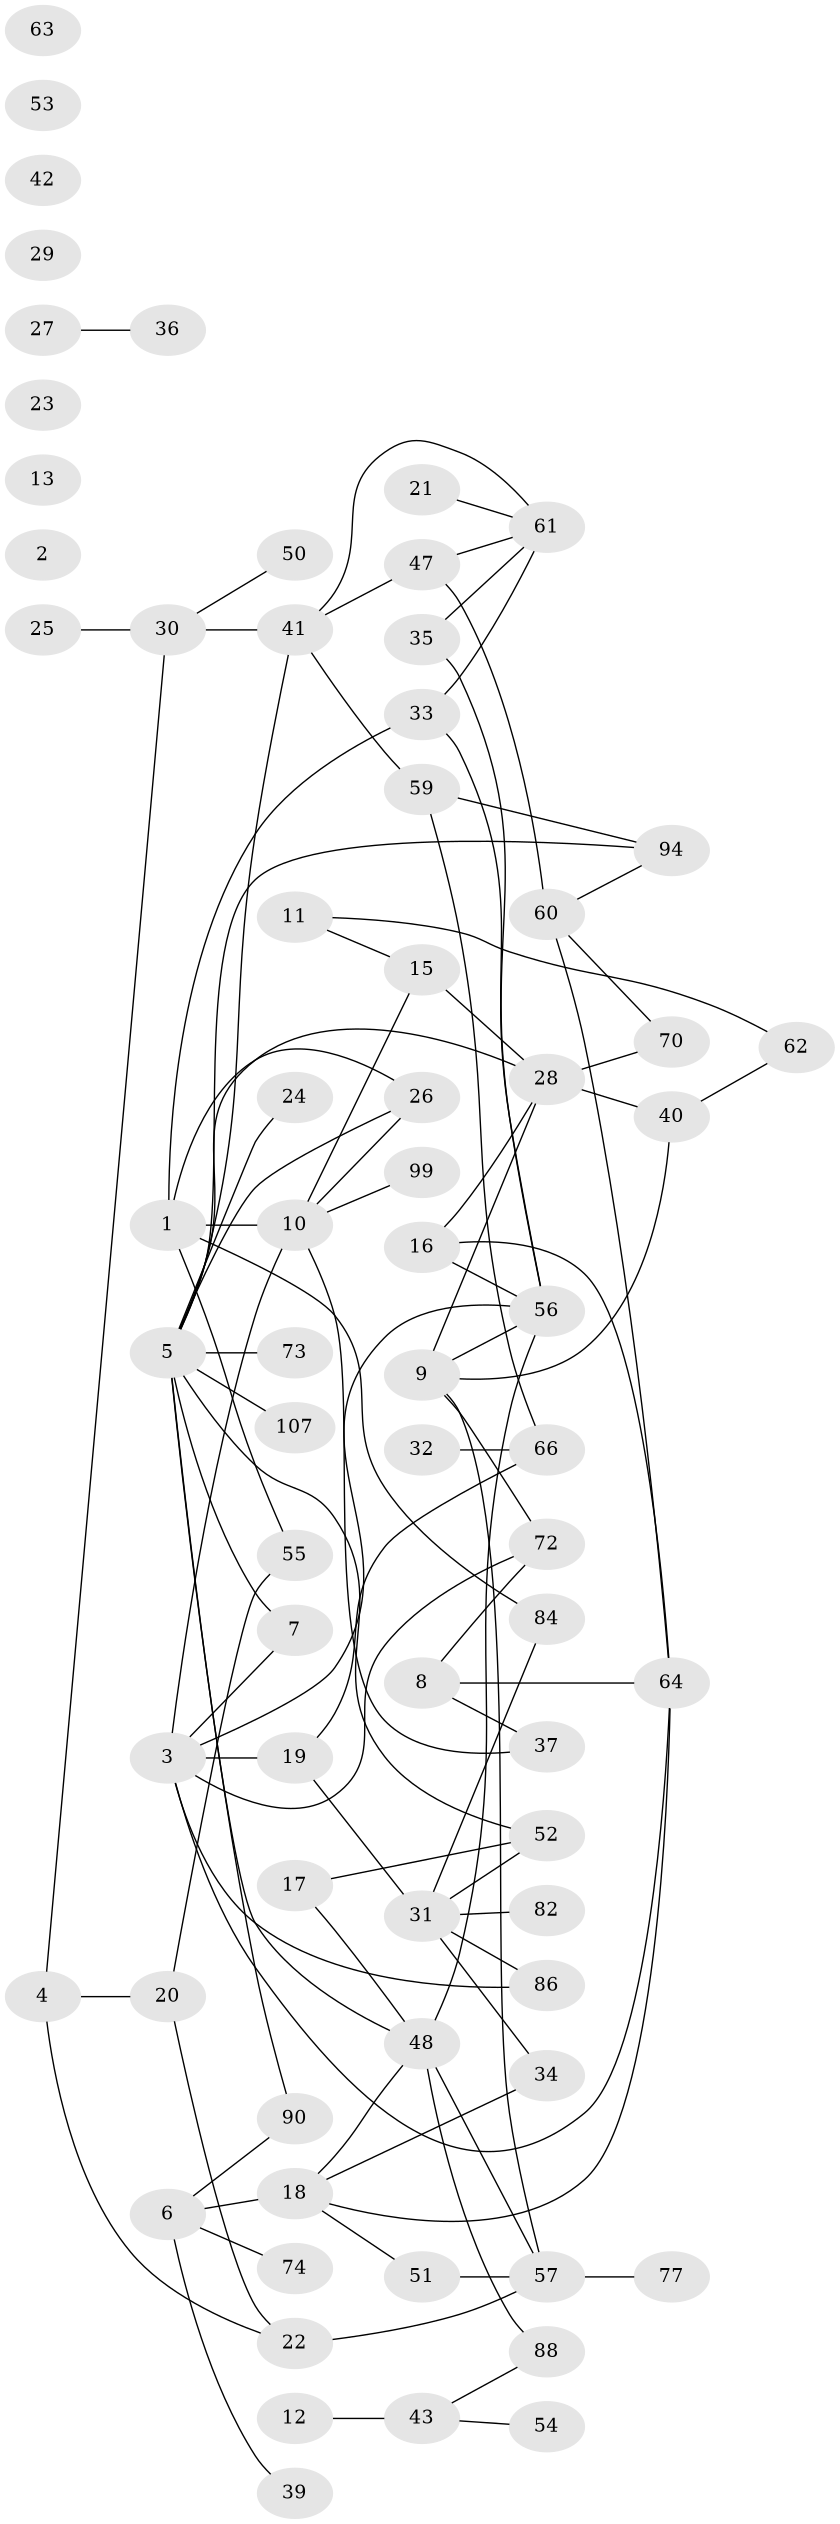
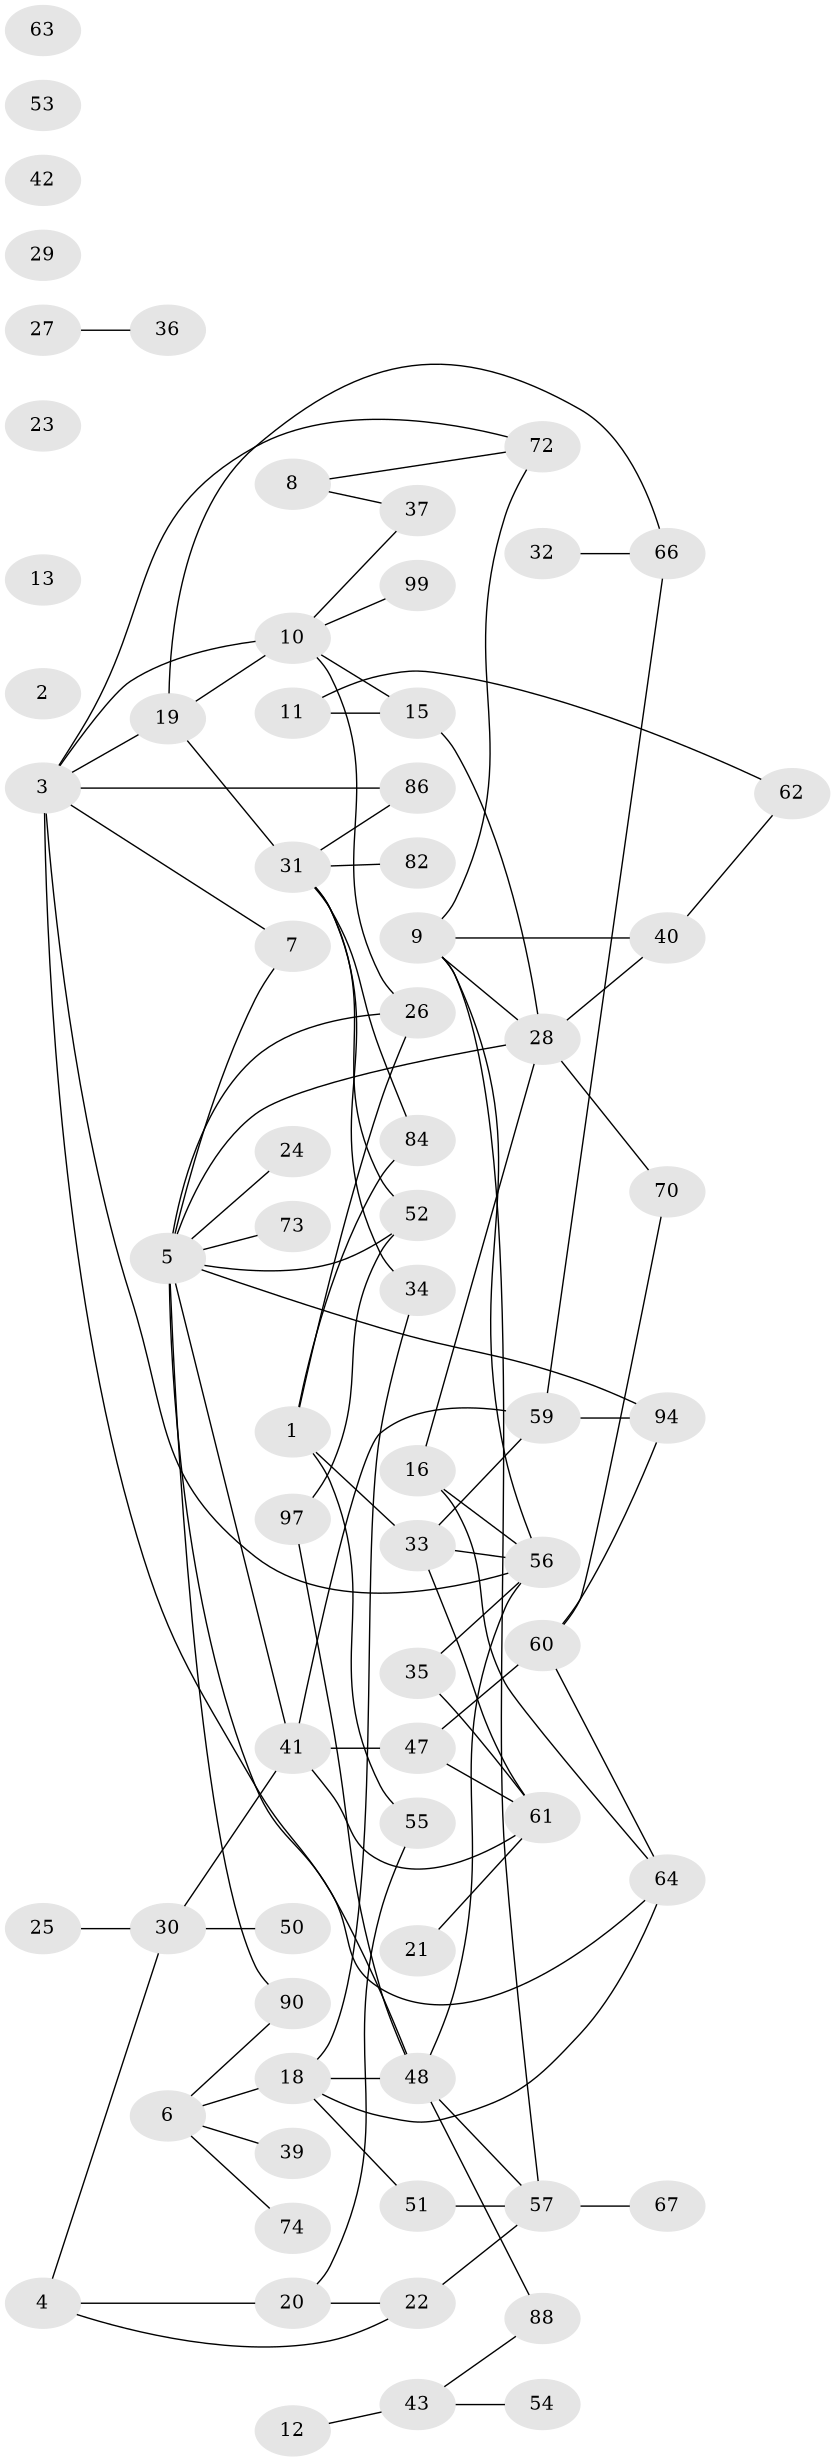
(241, 1225) -> (231, 678)
(295, 1428) -> none
none -> (480, 1482)
(547, 1683) -> none
(295, 1886) -> (293, 1519)
(672, 2277) -> (667, 2206)
